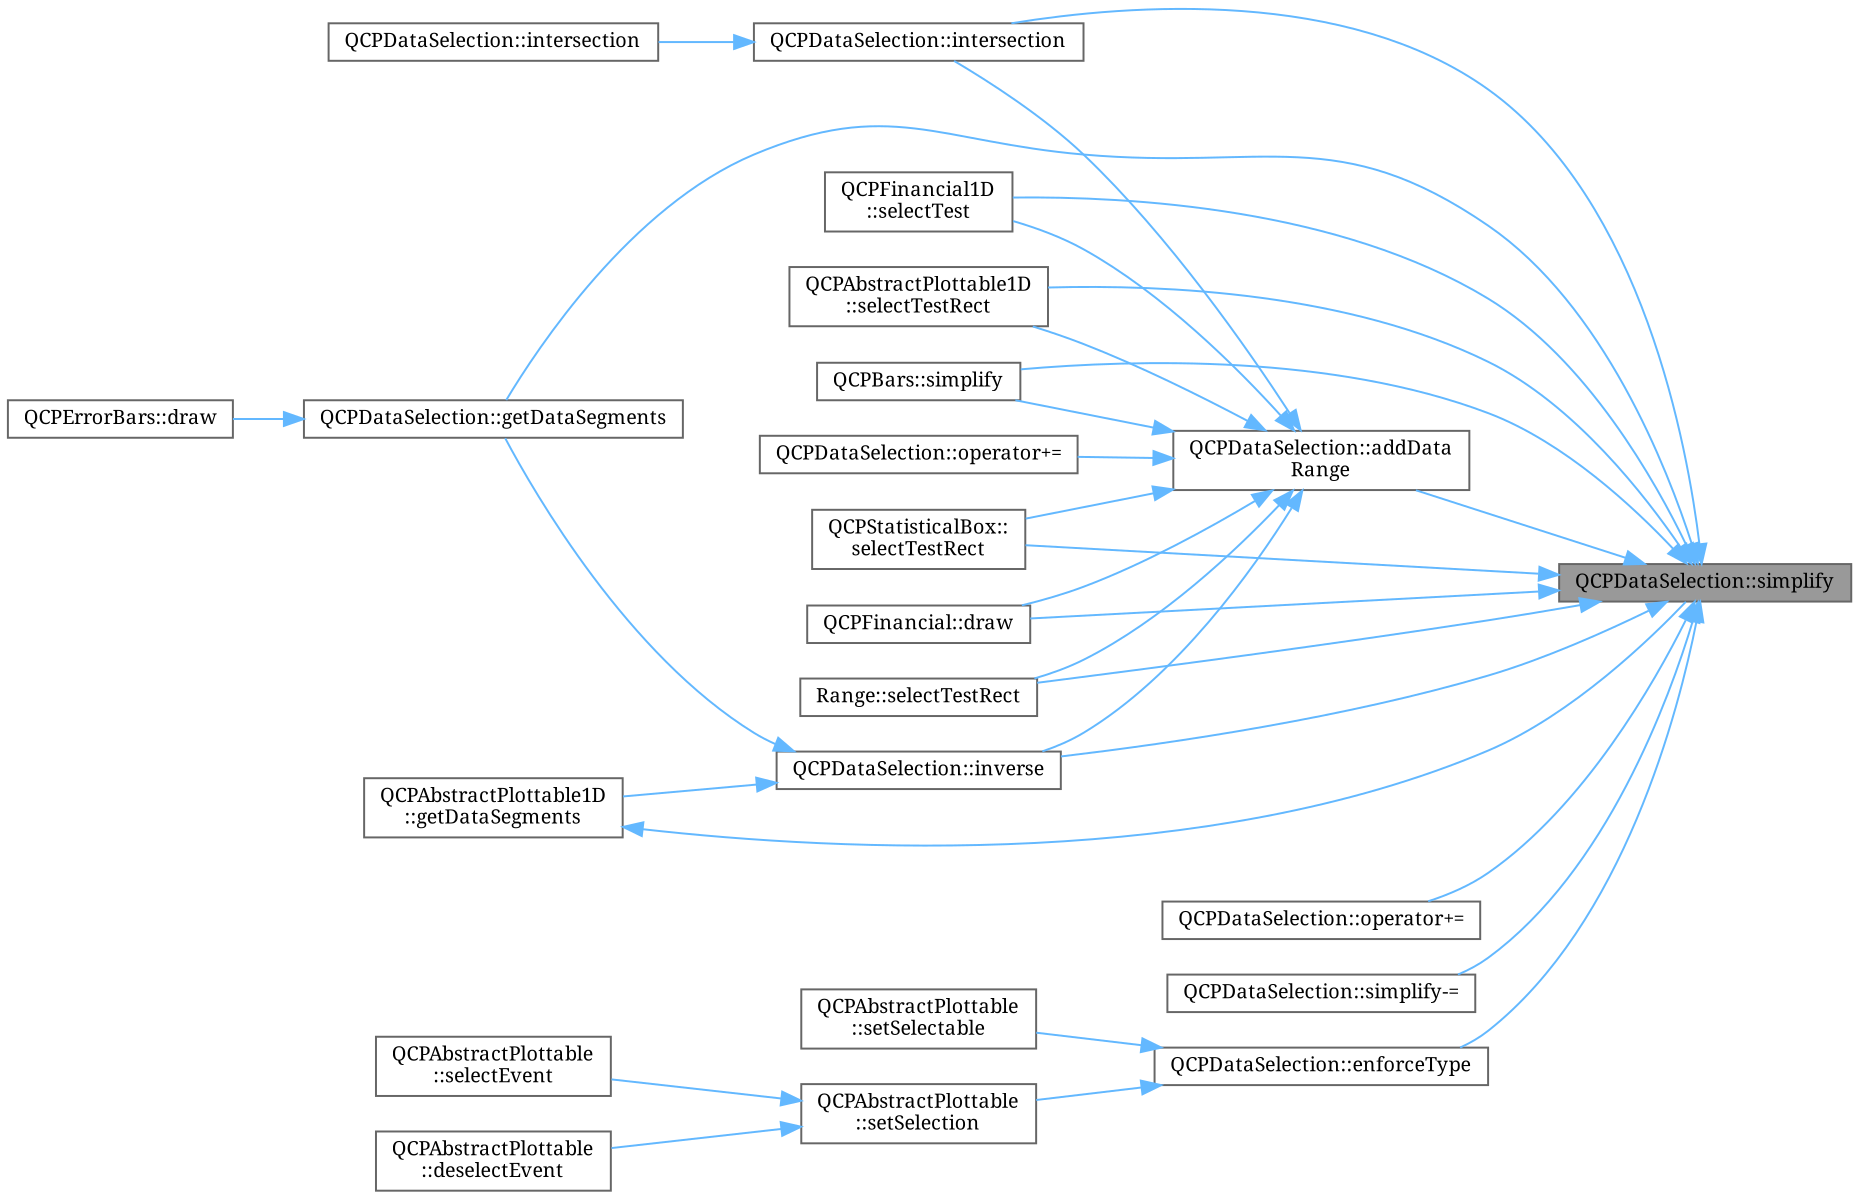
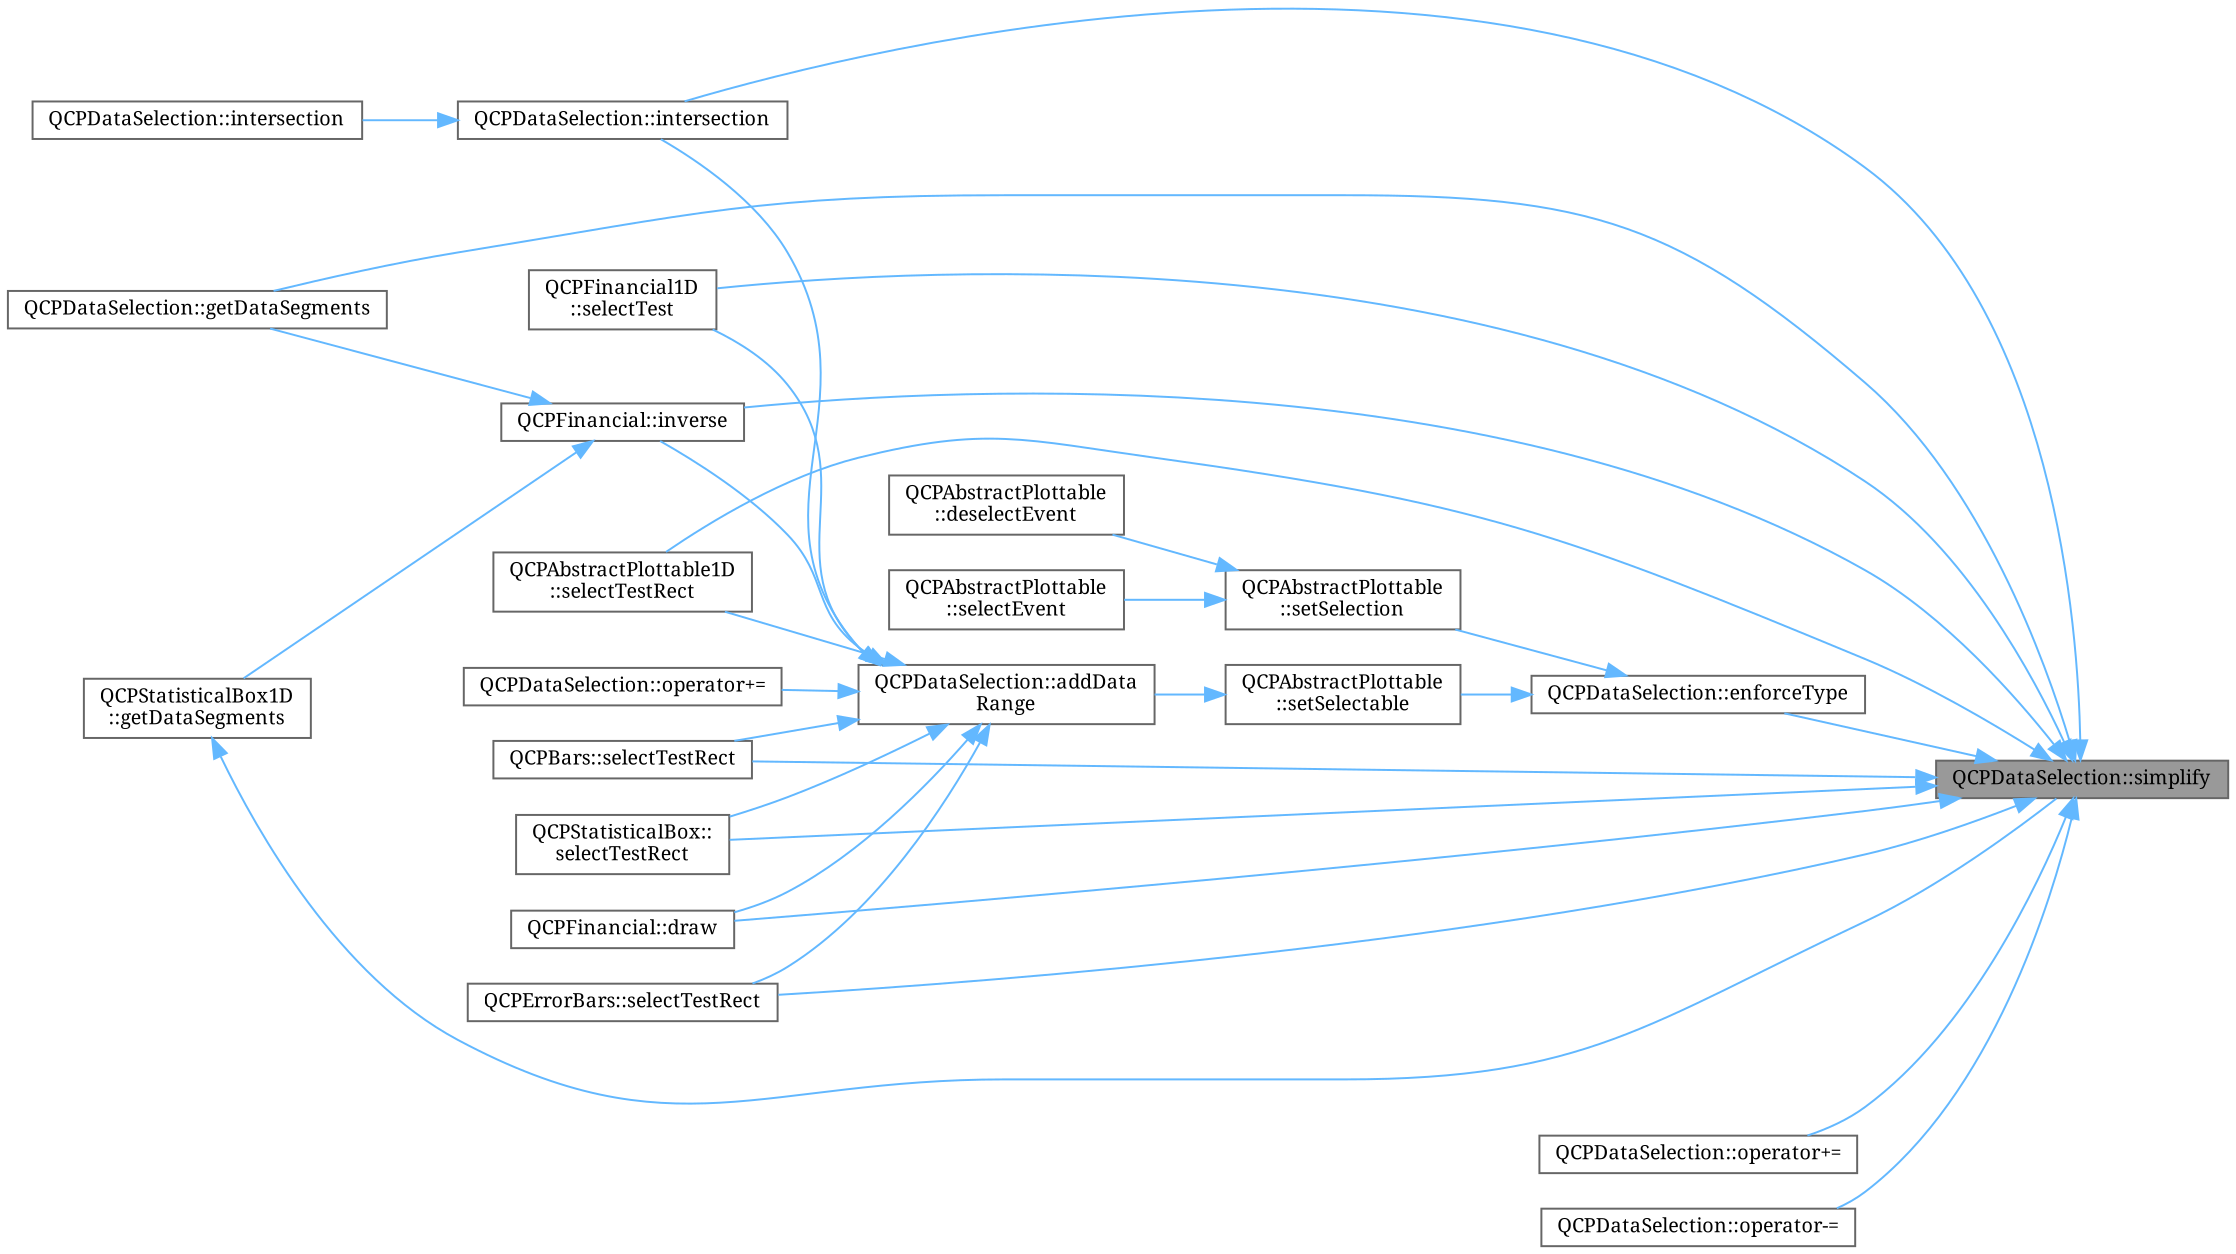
(919, 382) -> (623, 760)
(120, 419) -> none
(1521, 524) -> (1180, 695)
(919, 697) -> (623, 1002)
(919, 770) -> (623, 422)
(493, 808) -> (197, 708)
(1321, 993) -> (1698, 1227)
